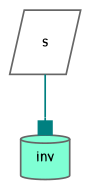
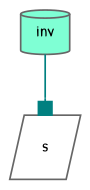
(45, 96) -> (45, 76)
